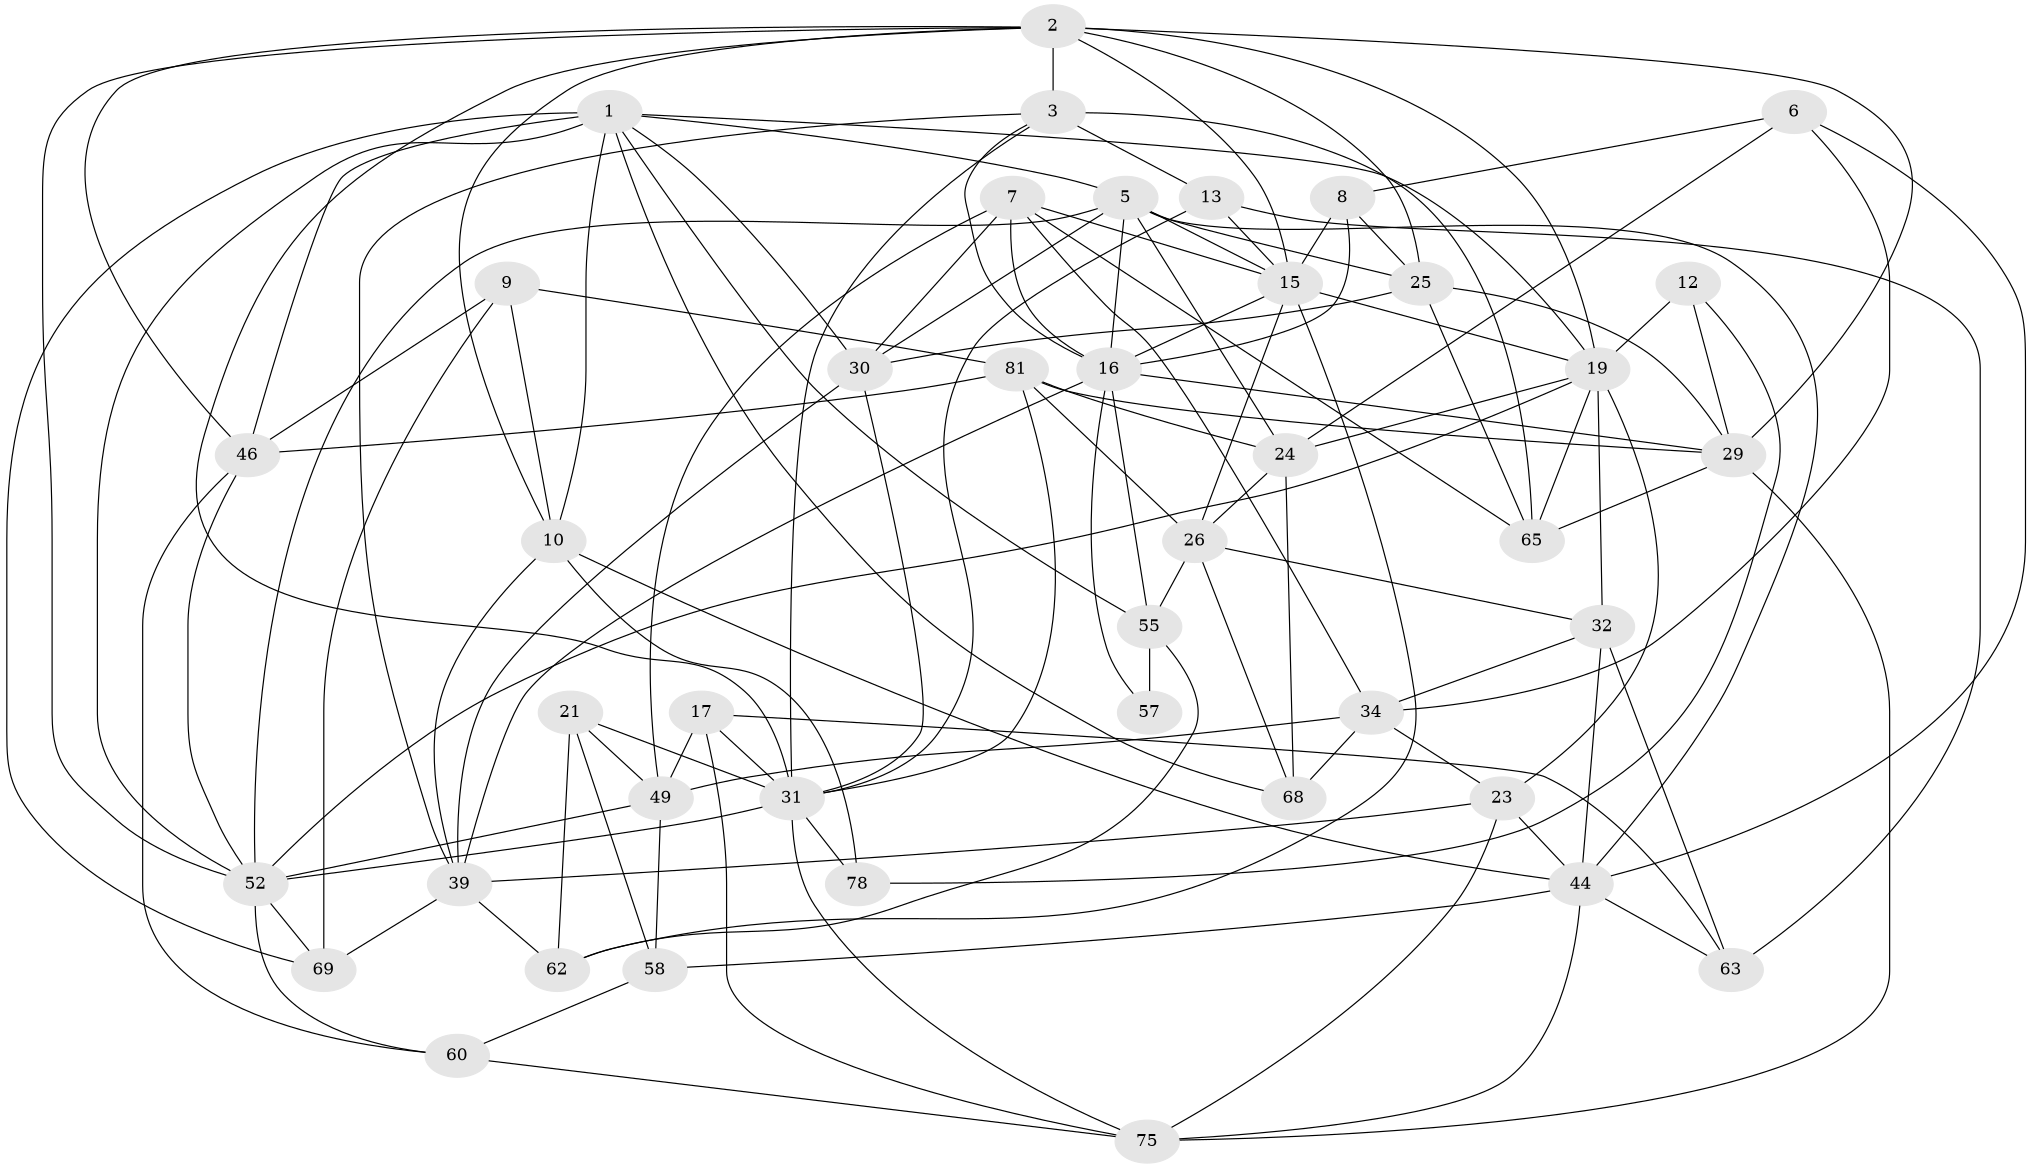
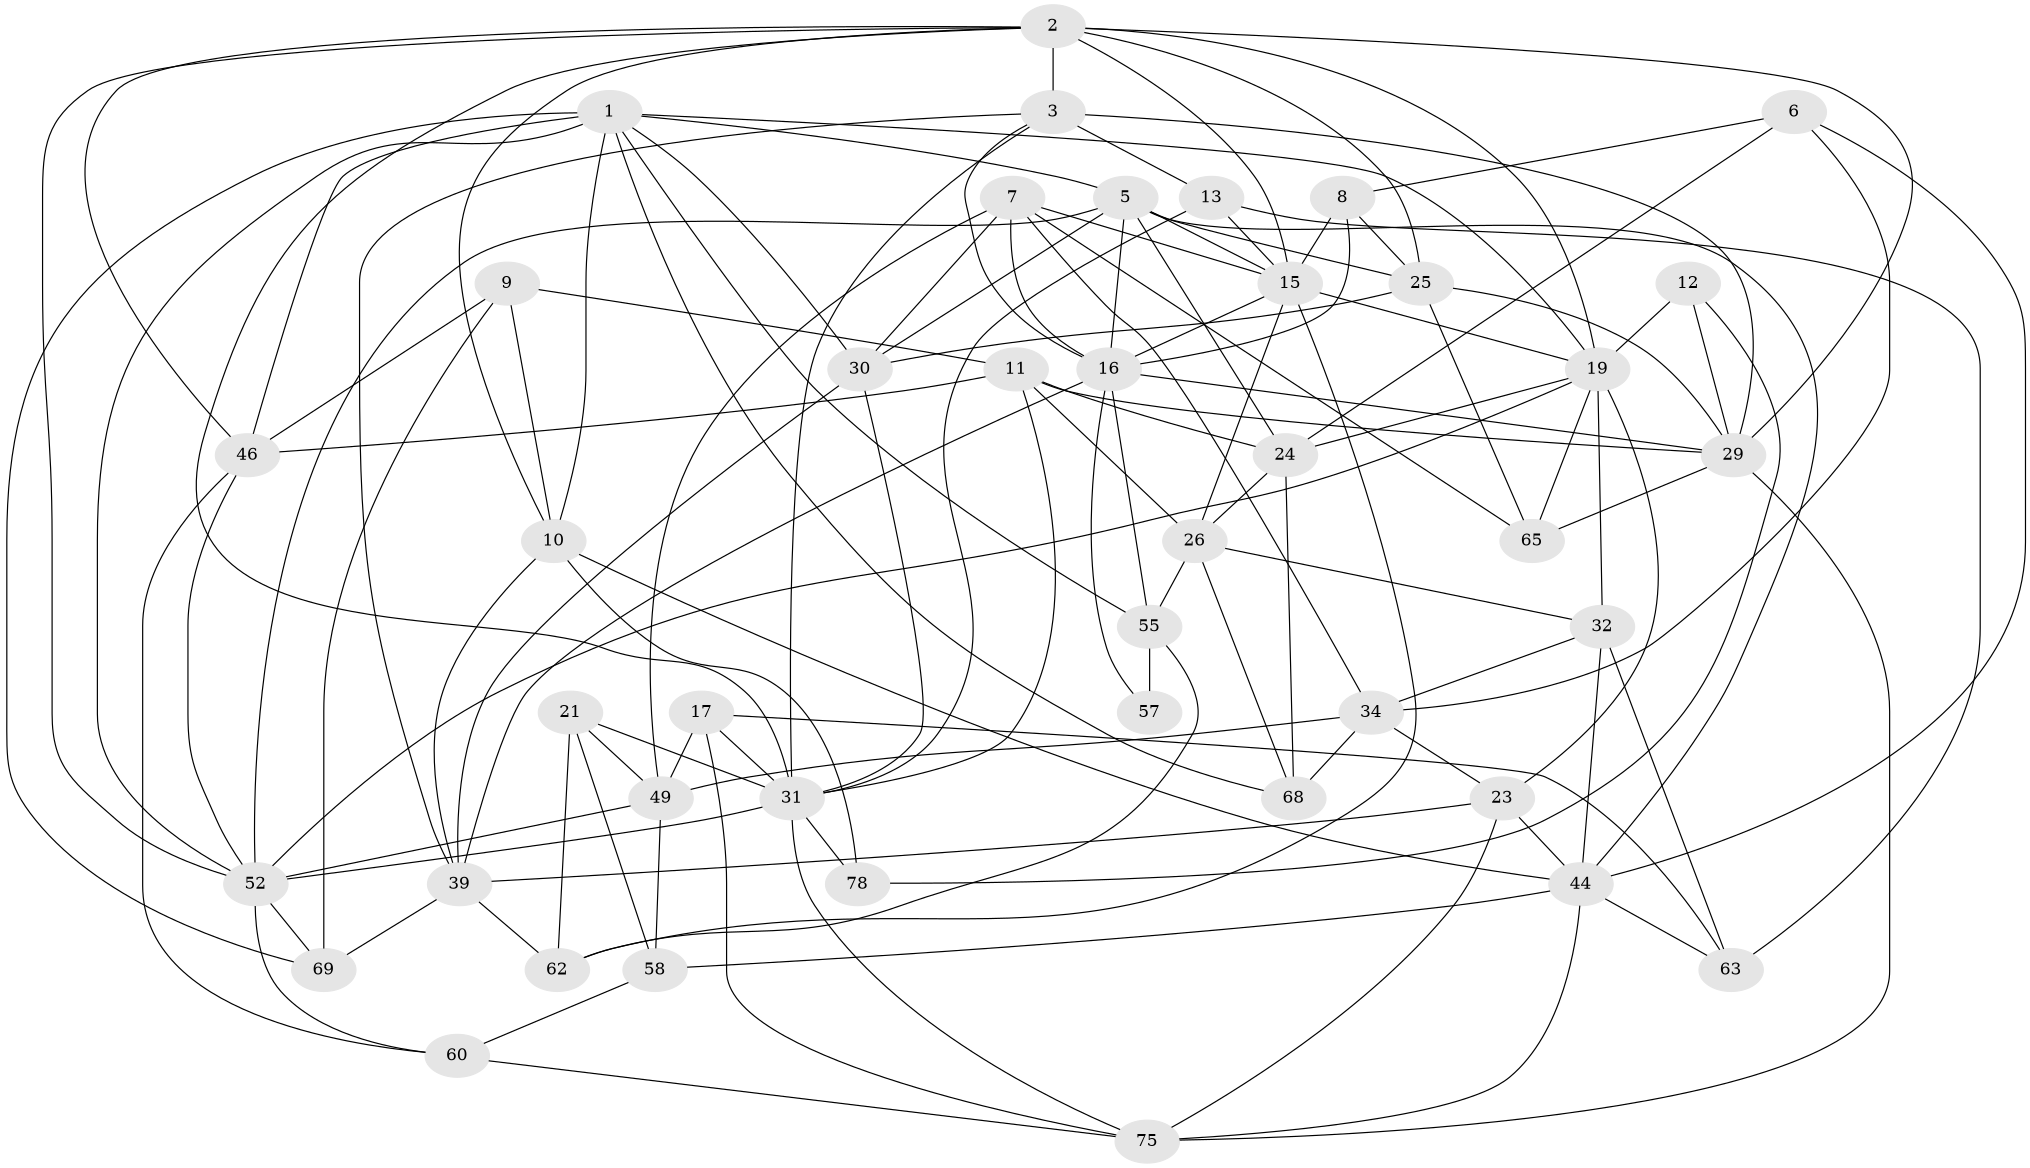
(1430, 211) -> (1486, 161)
(1016, 369) -> (1016, 369)
